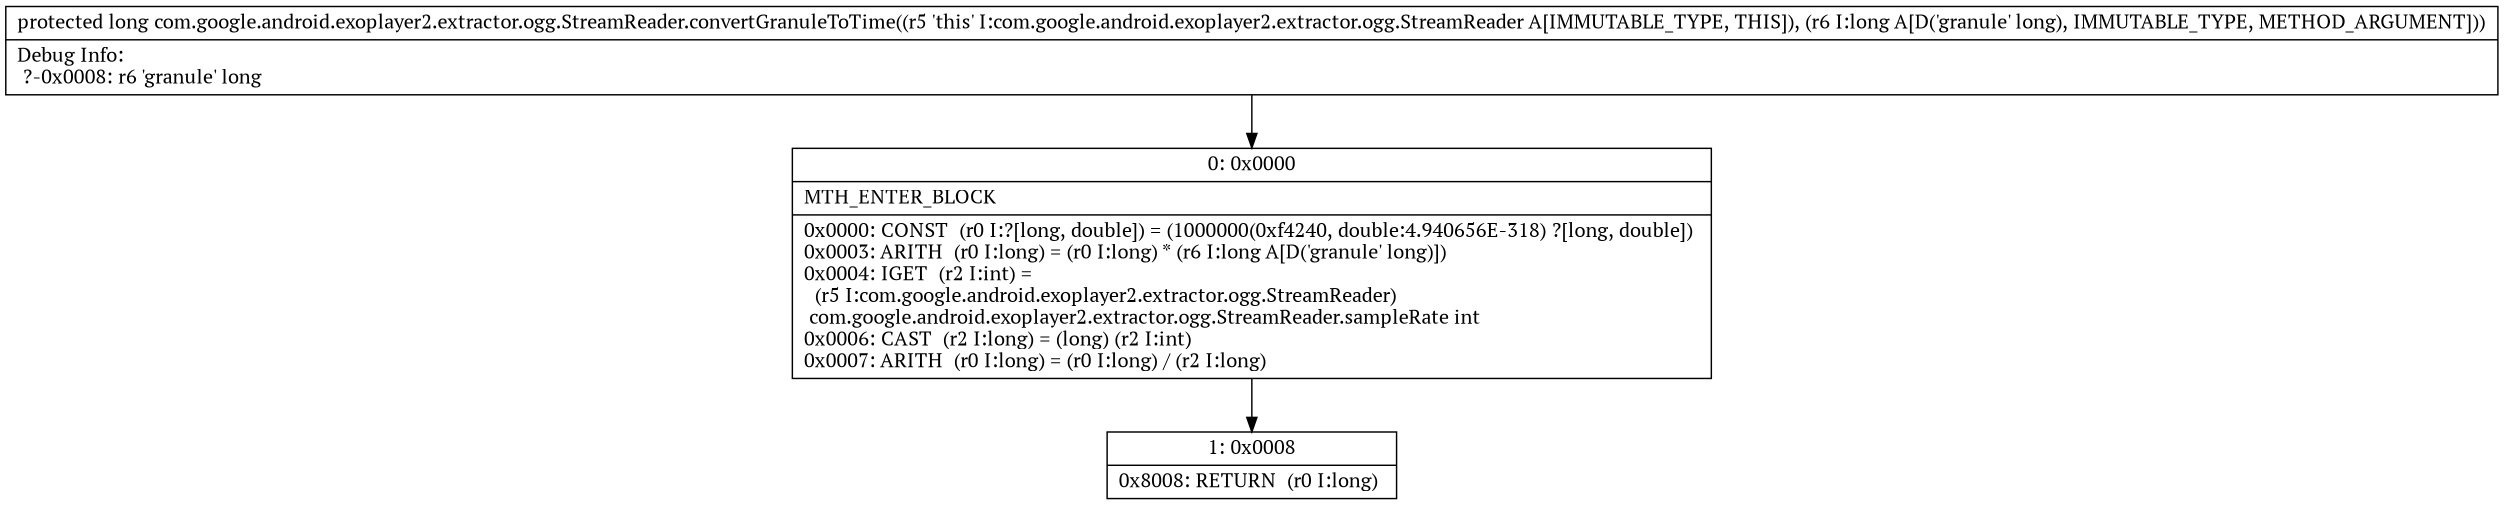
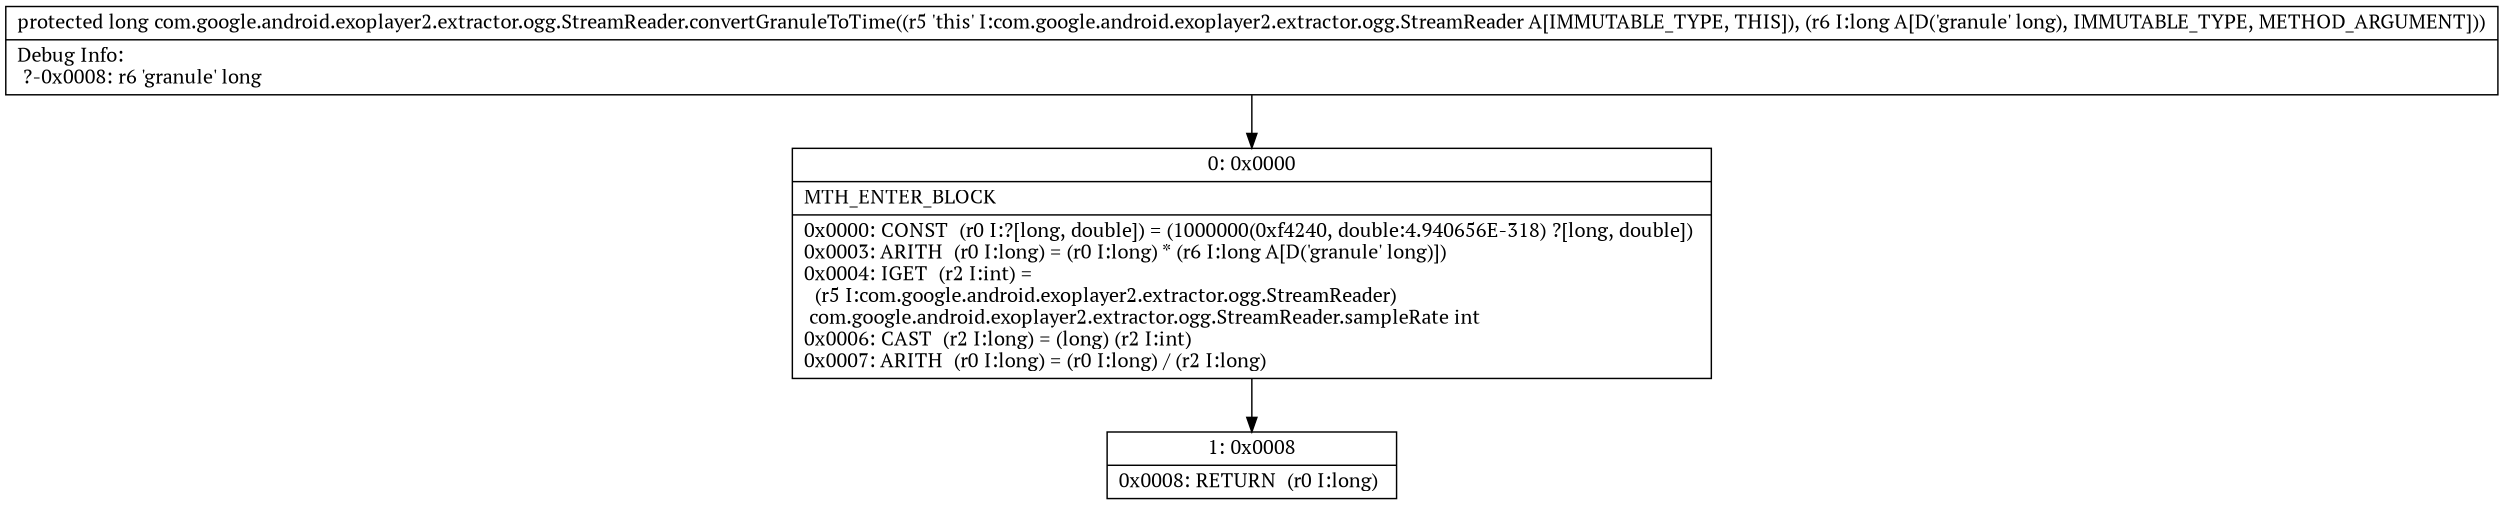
(1252, 481) -> (1252, 481)
